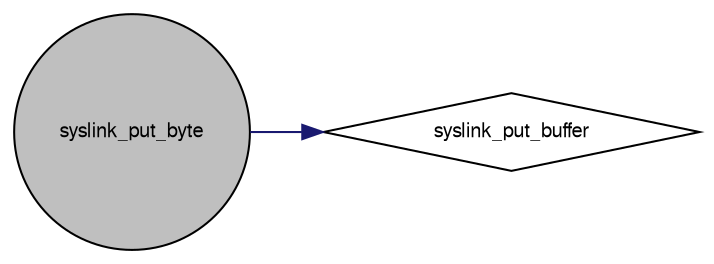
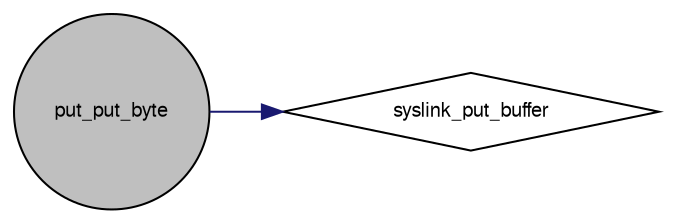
(132, 132) -> (112, 112)
